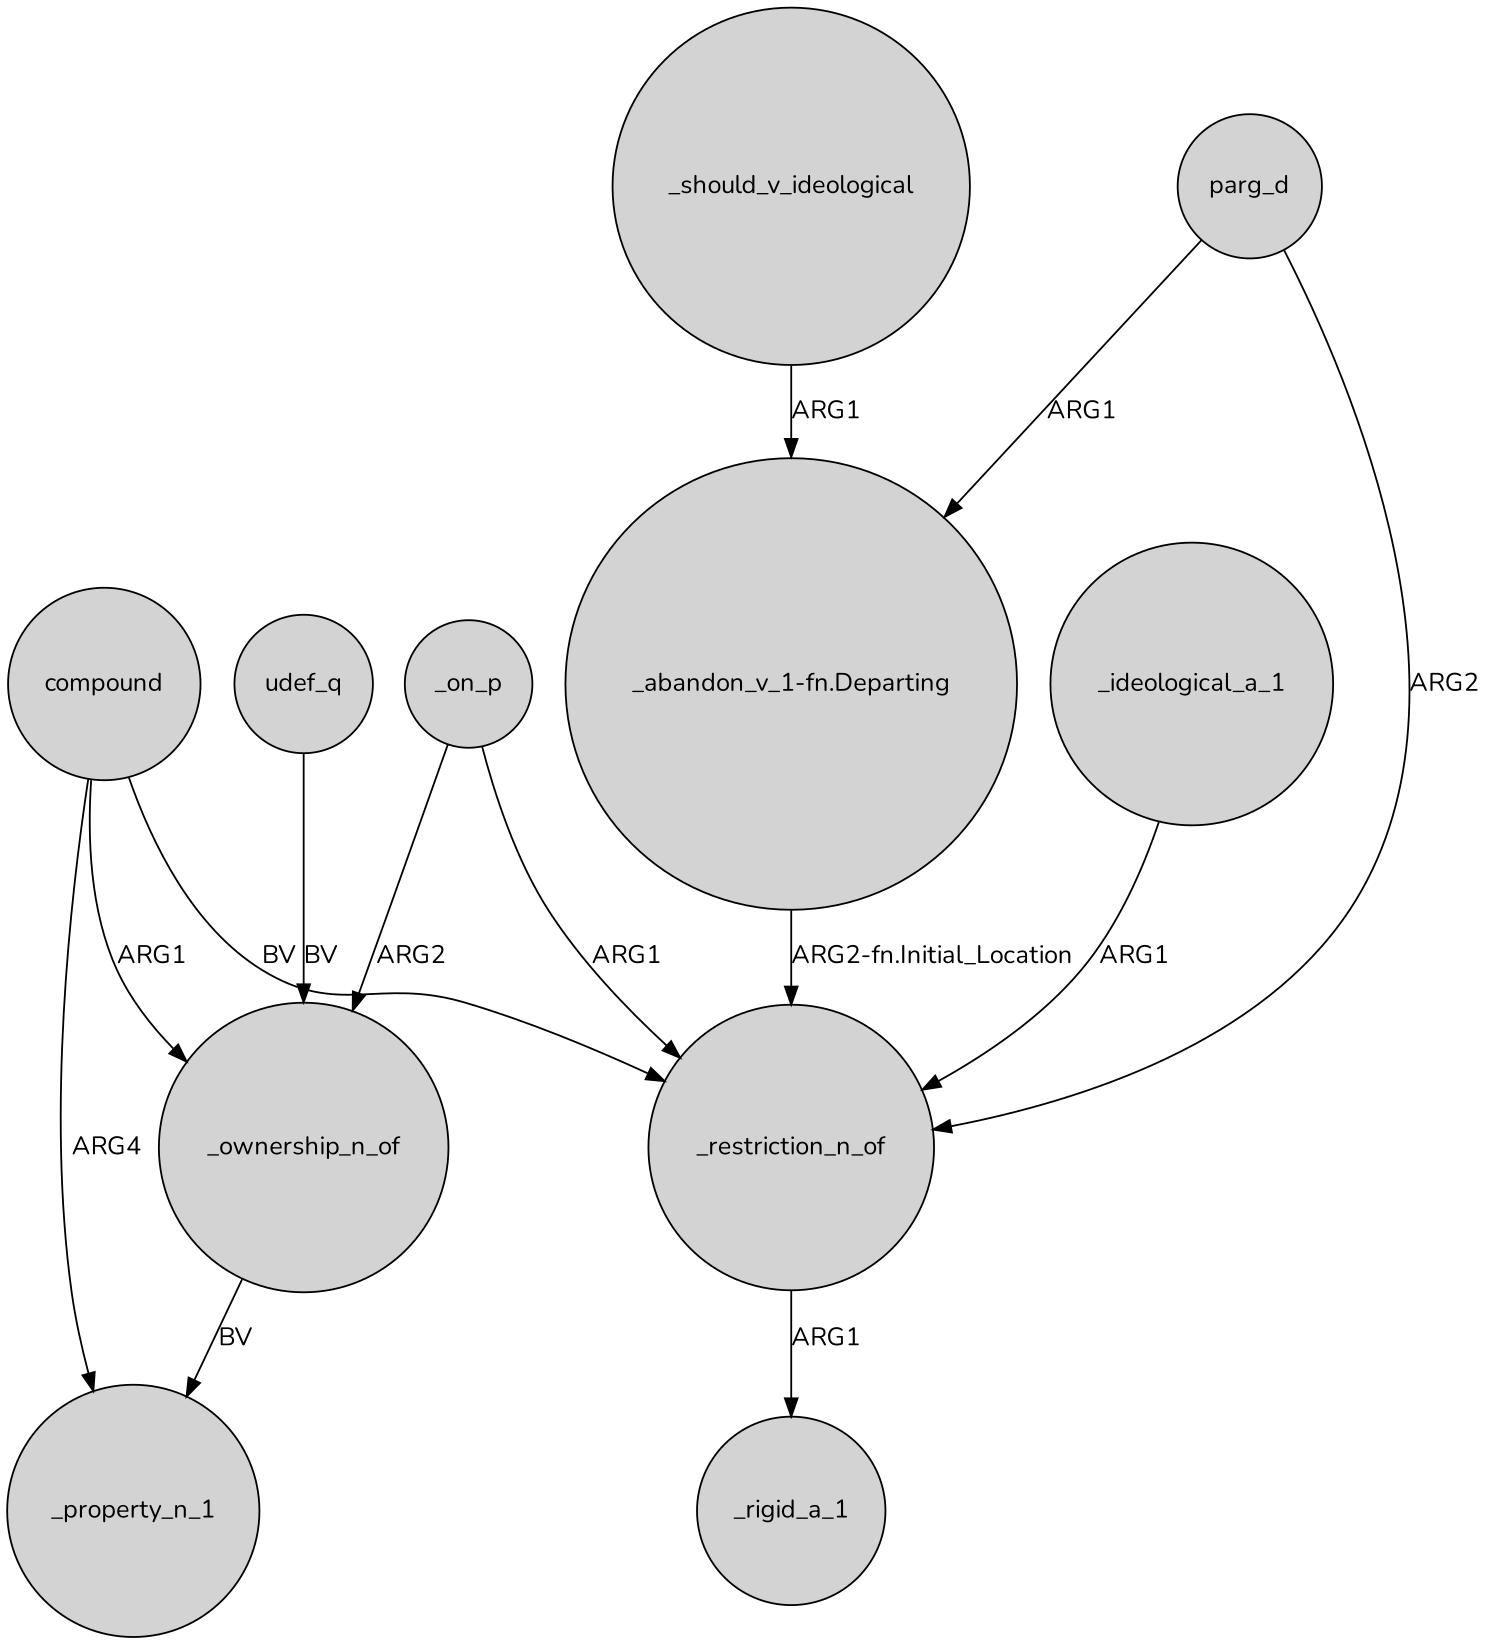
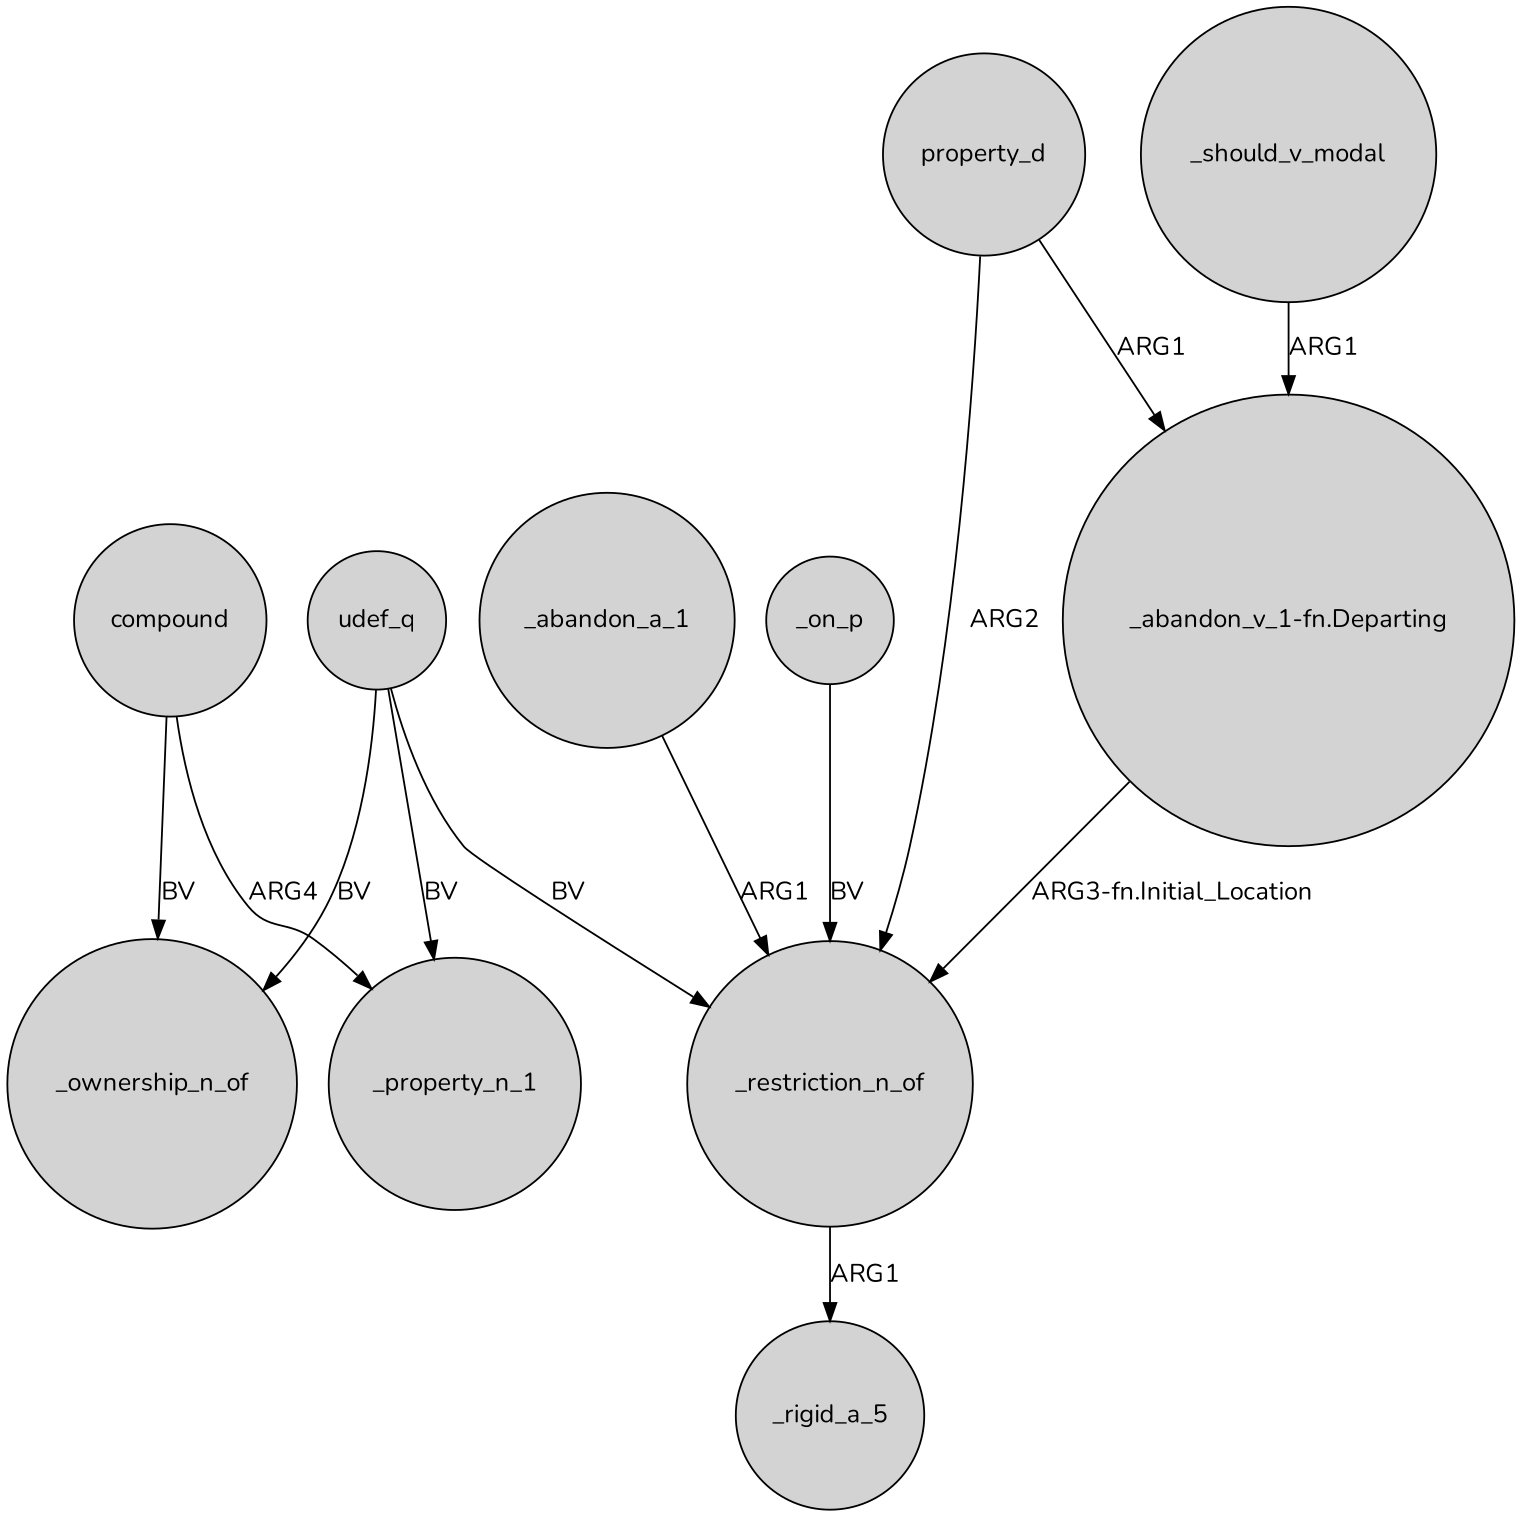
(791, 186) -> (1289, 154)
(1250, 186) -> (984, 154)
(1192, 684) -> (607, 620)
(404, 869) -> none
(152, 956) -> (178, 893)
(627, 956) -> (847, 893)
(933, 956) -> (1173, 893)
(340, 995) -> (504, 876)
(218, 1329) -> (410, 815)
(791, 1511) -> (830, 1415)
